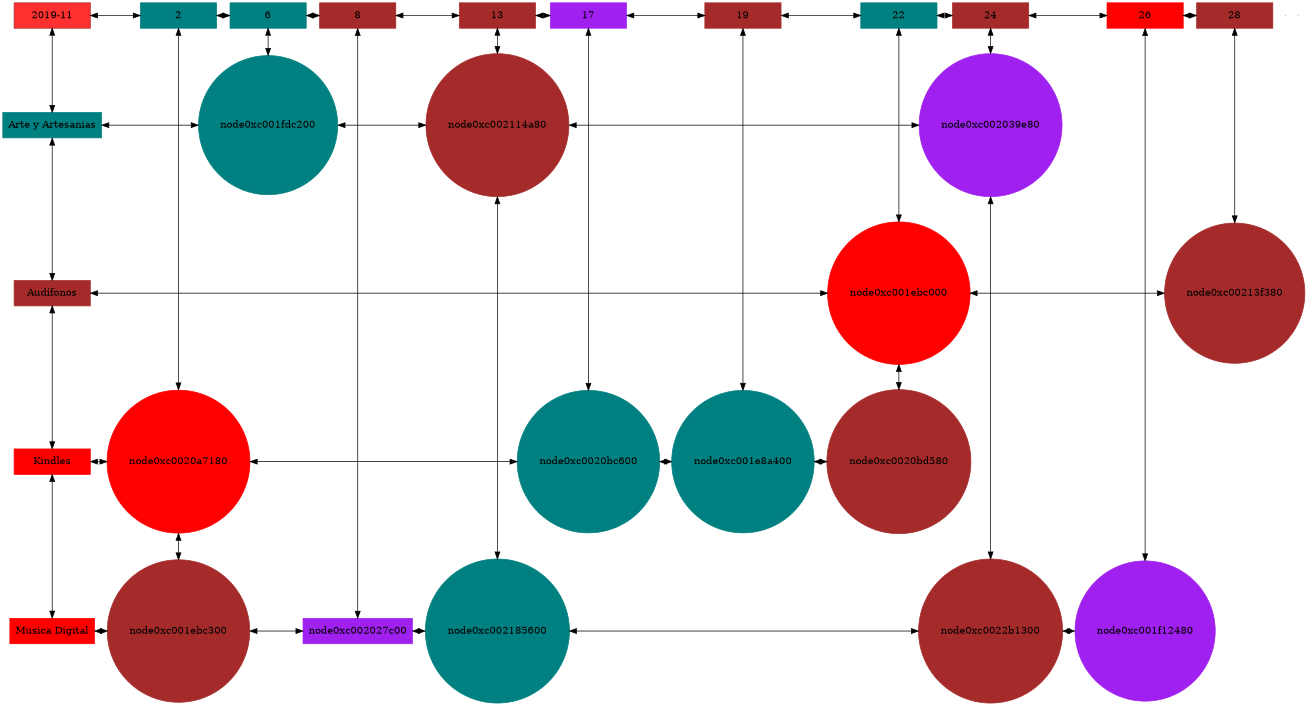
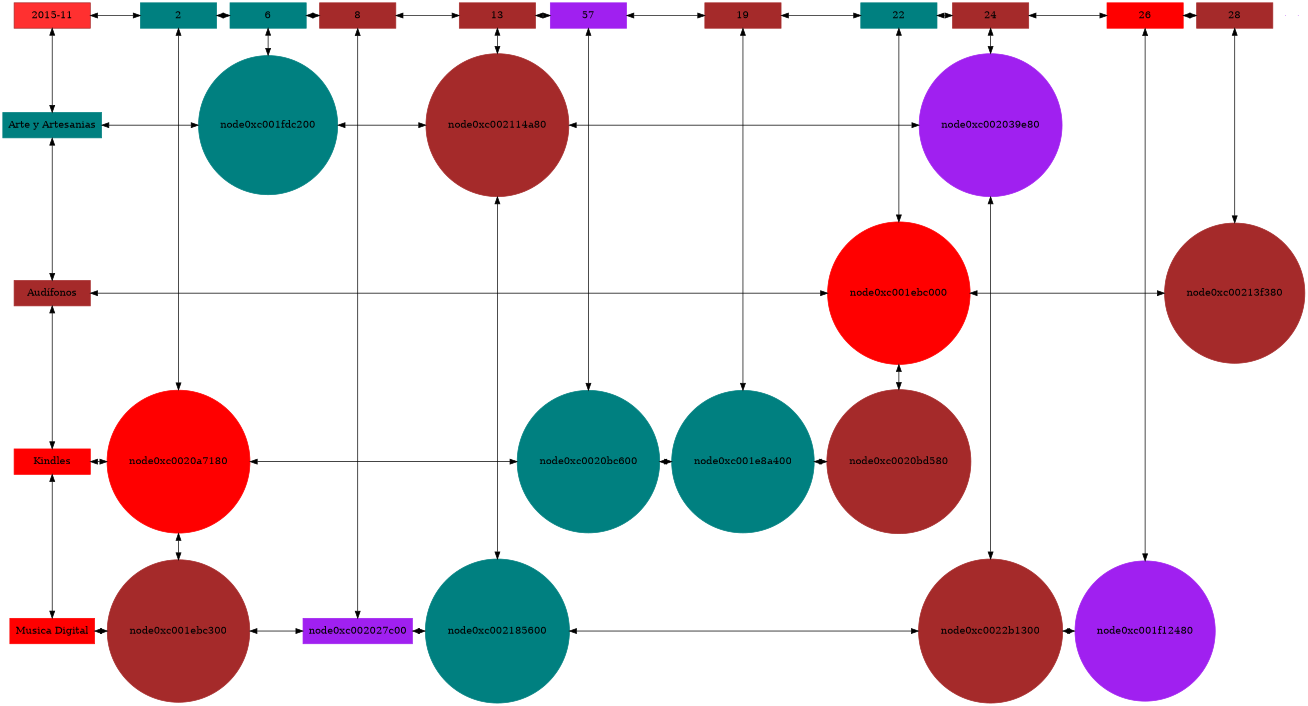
(52, 16) -> (52, 16)
(588, 16) -> (588, 16)
